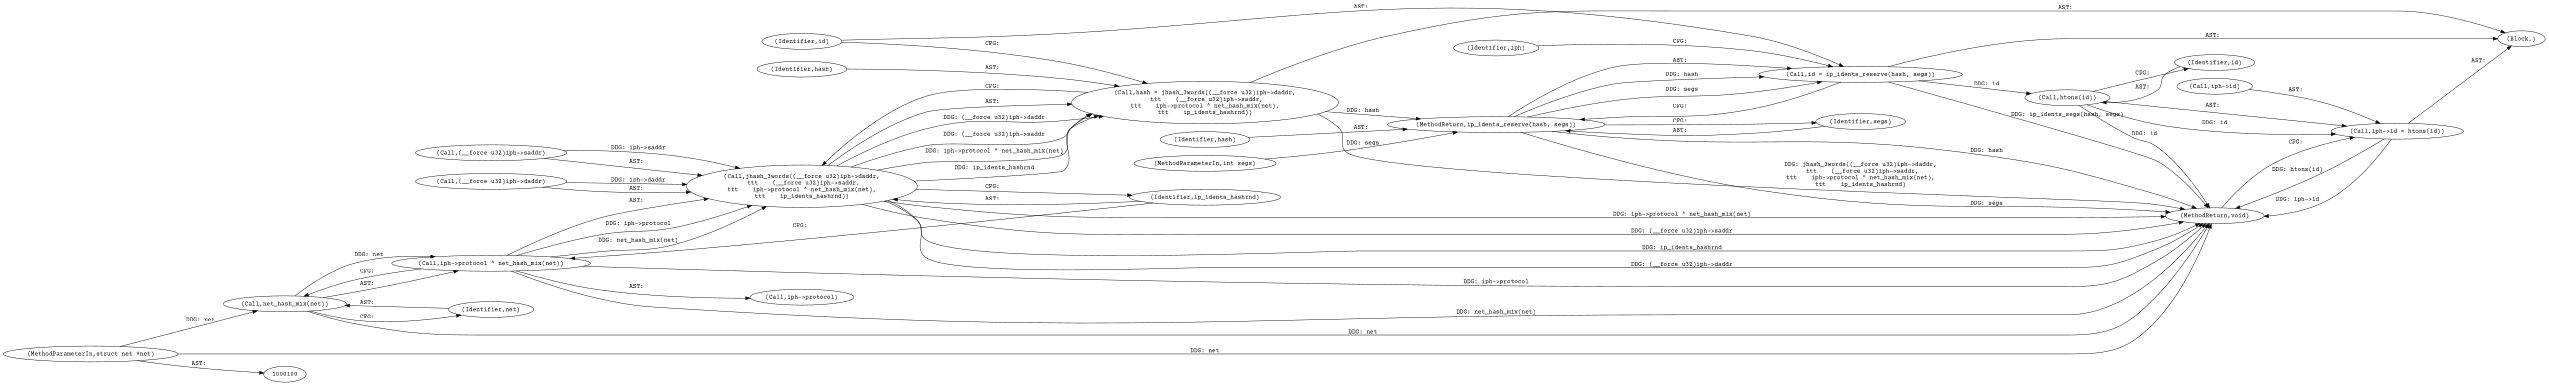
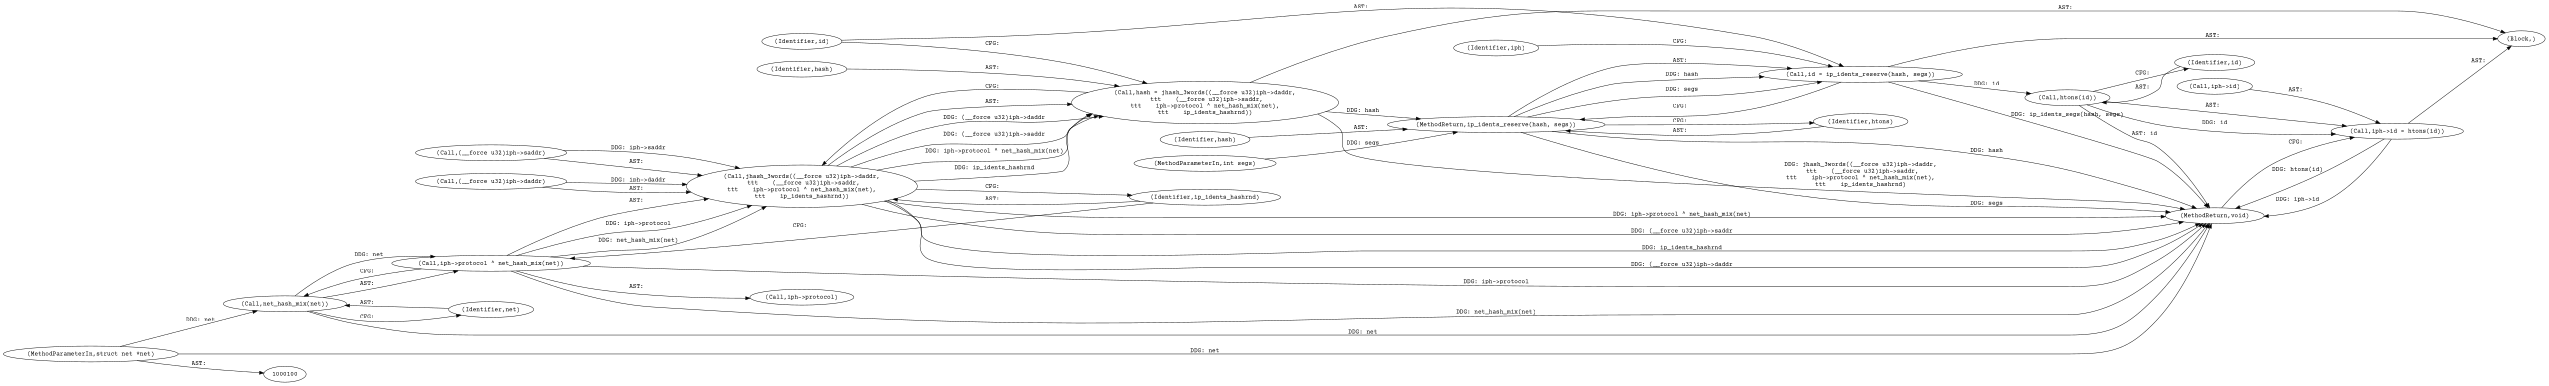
(1861, 122) -> (1861, 122)
(2145, 134) -> (2145, 134)
